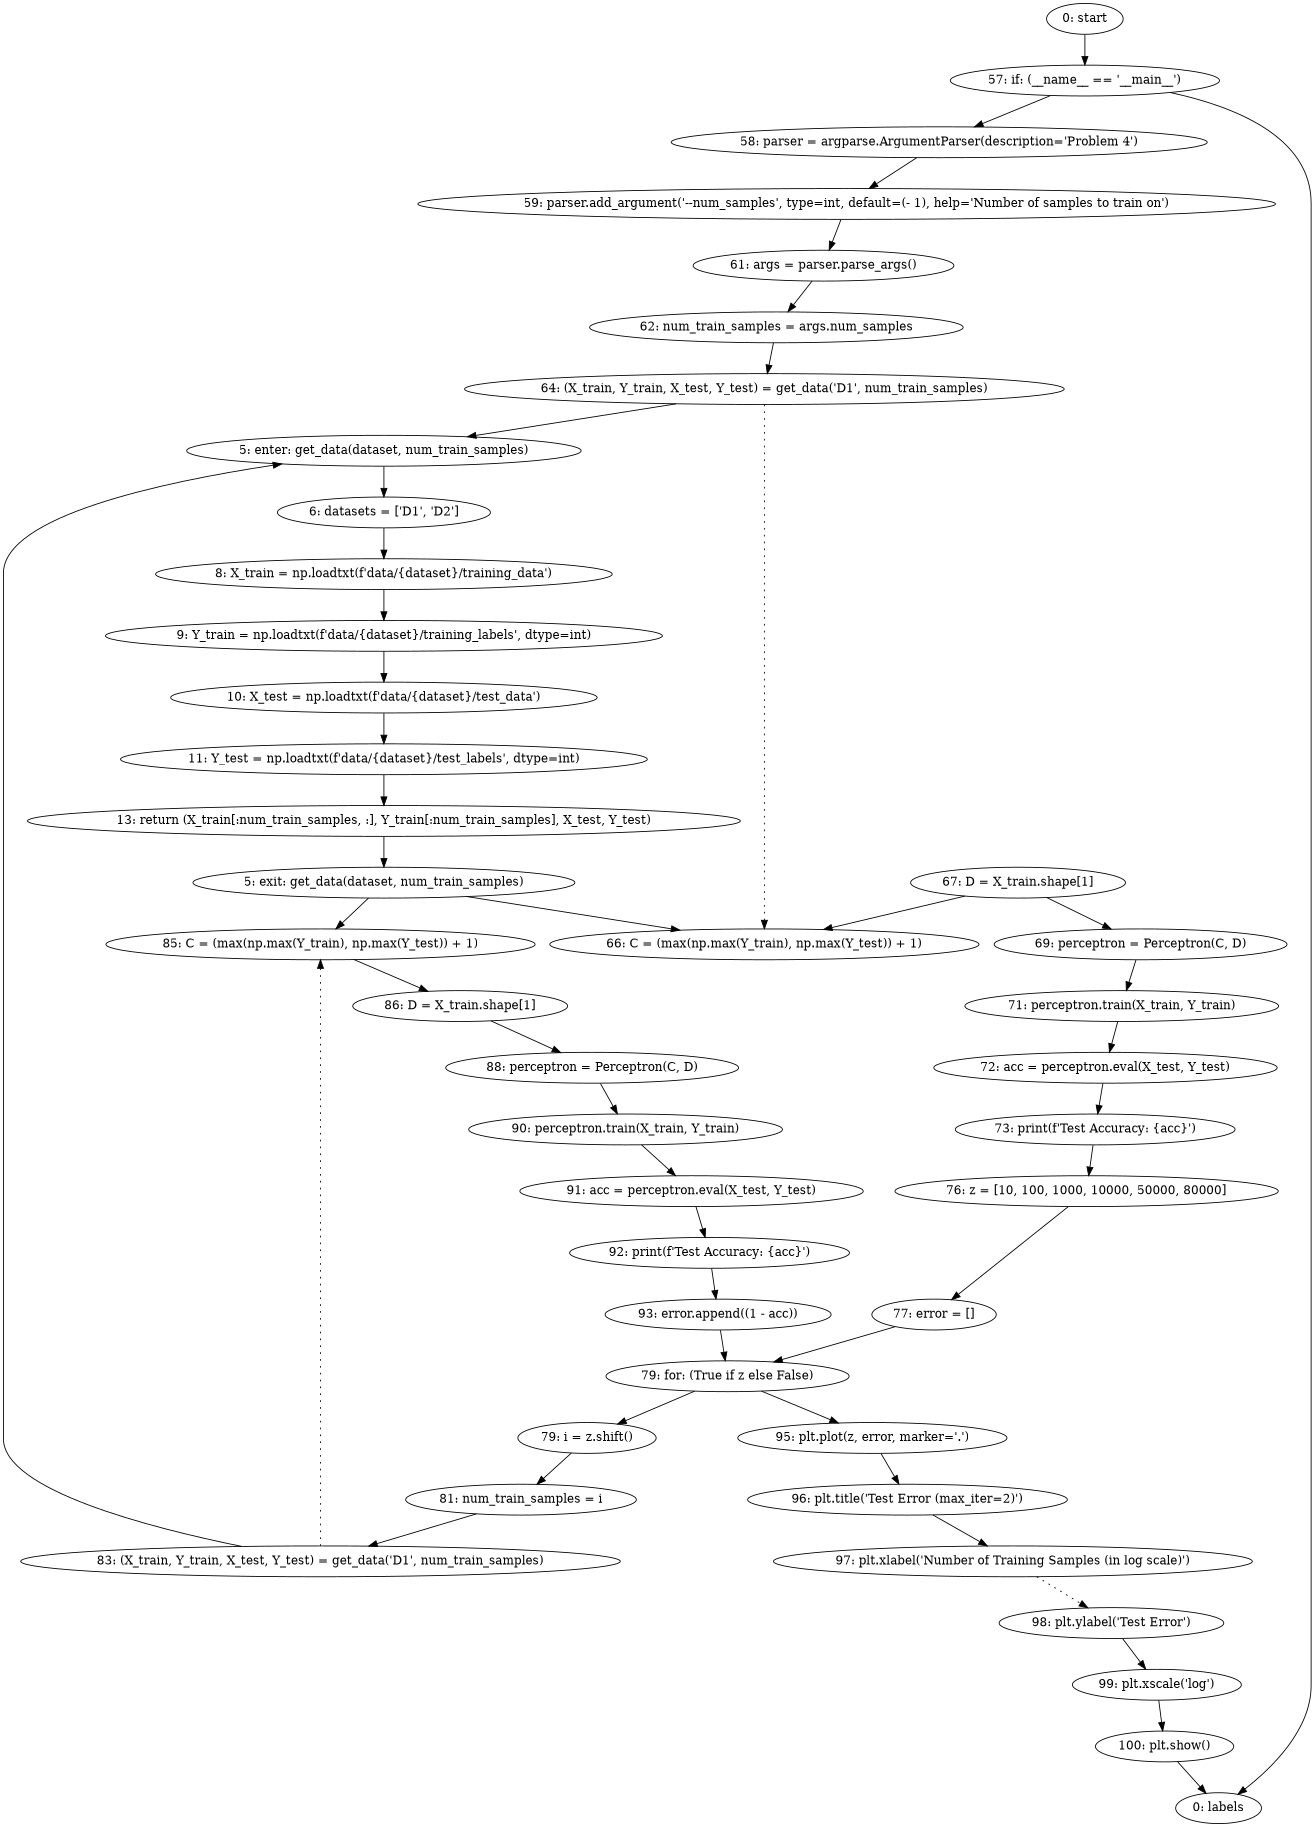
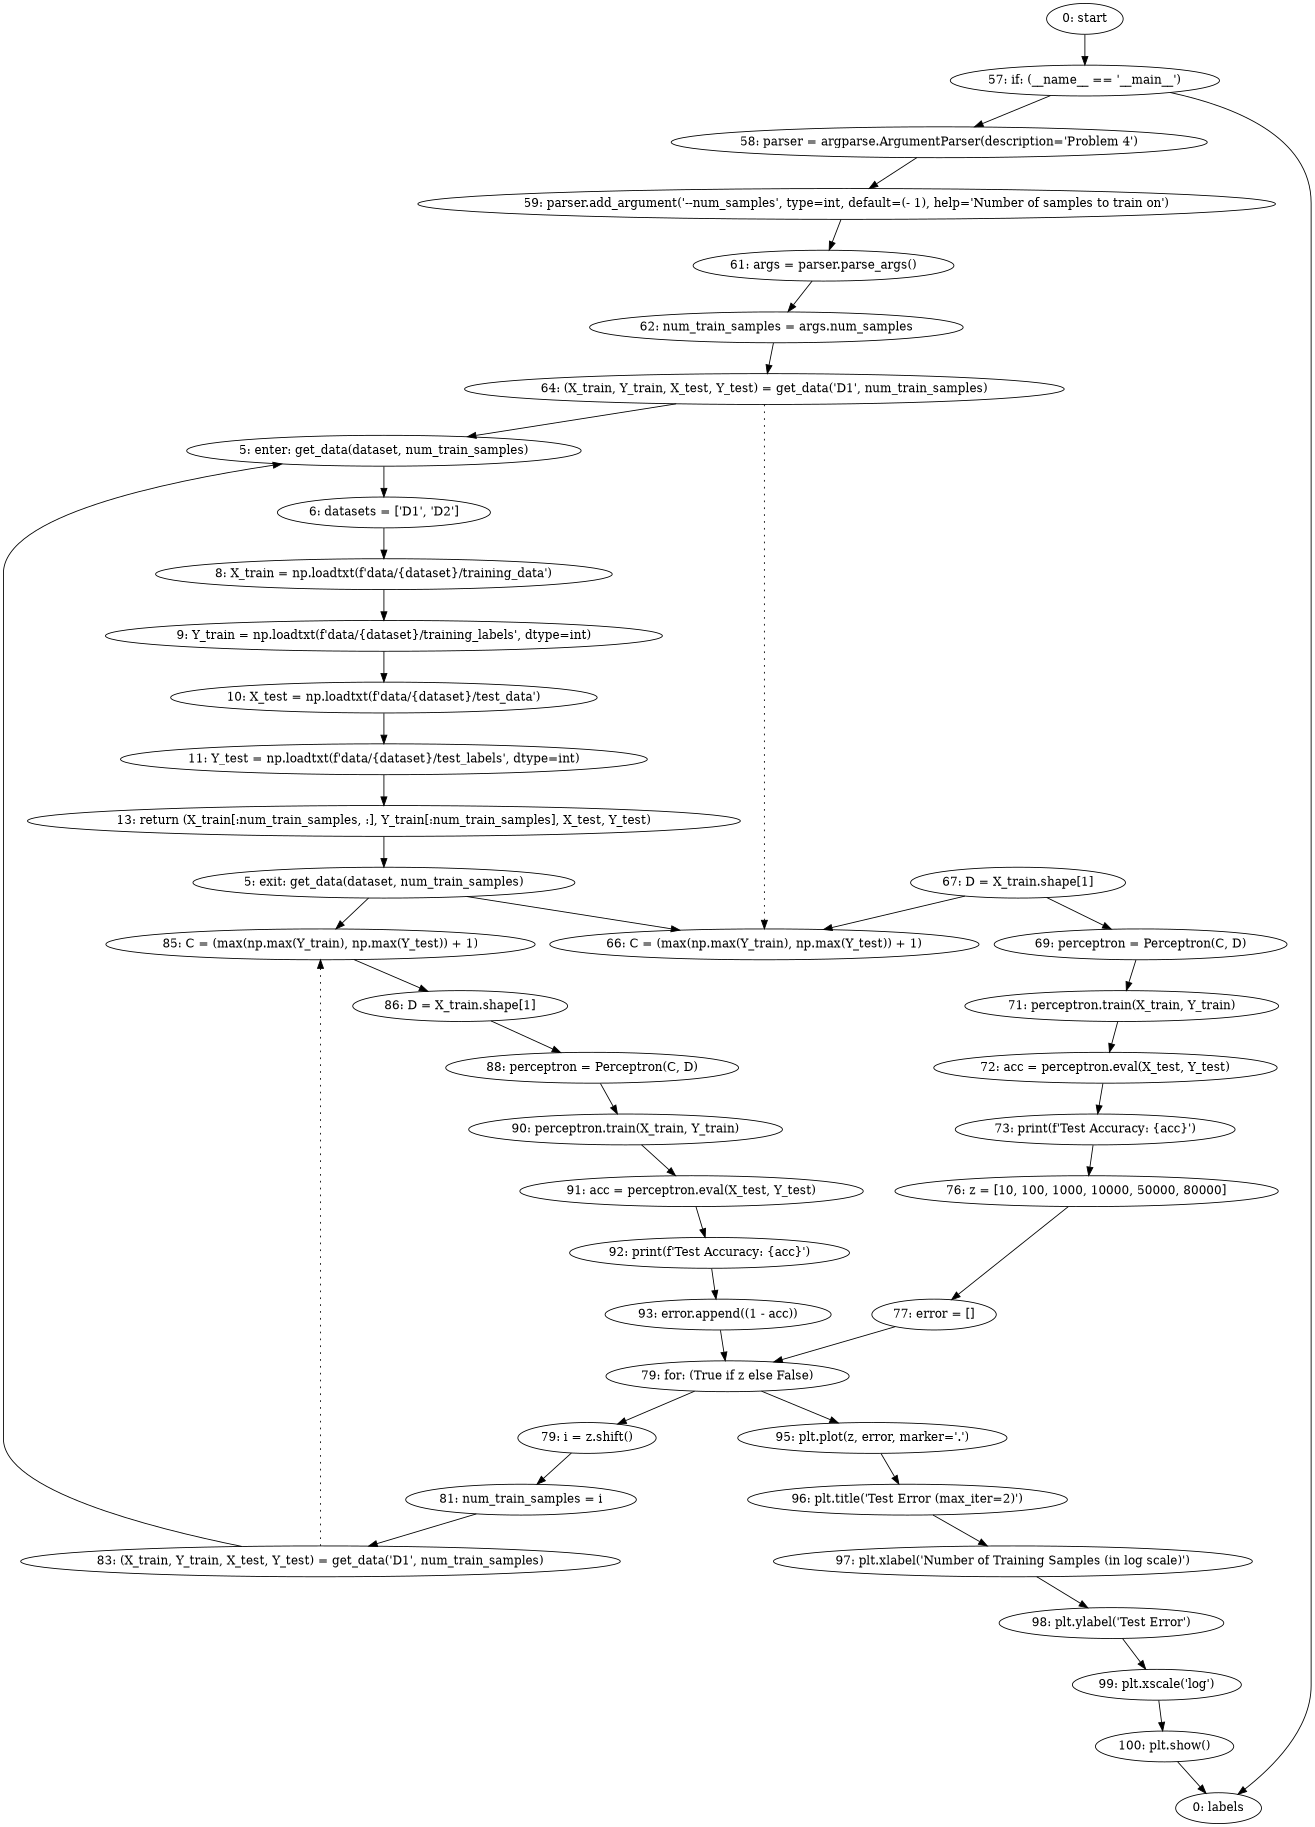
(1059, 1590) -> (1059, 1590)
